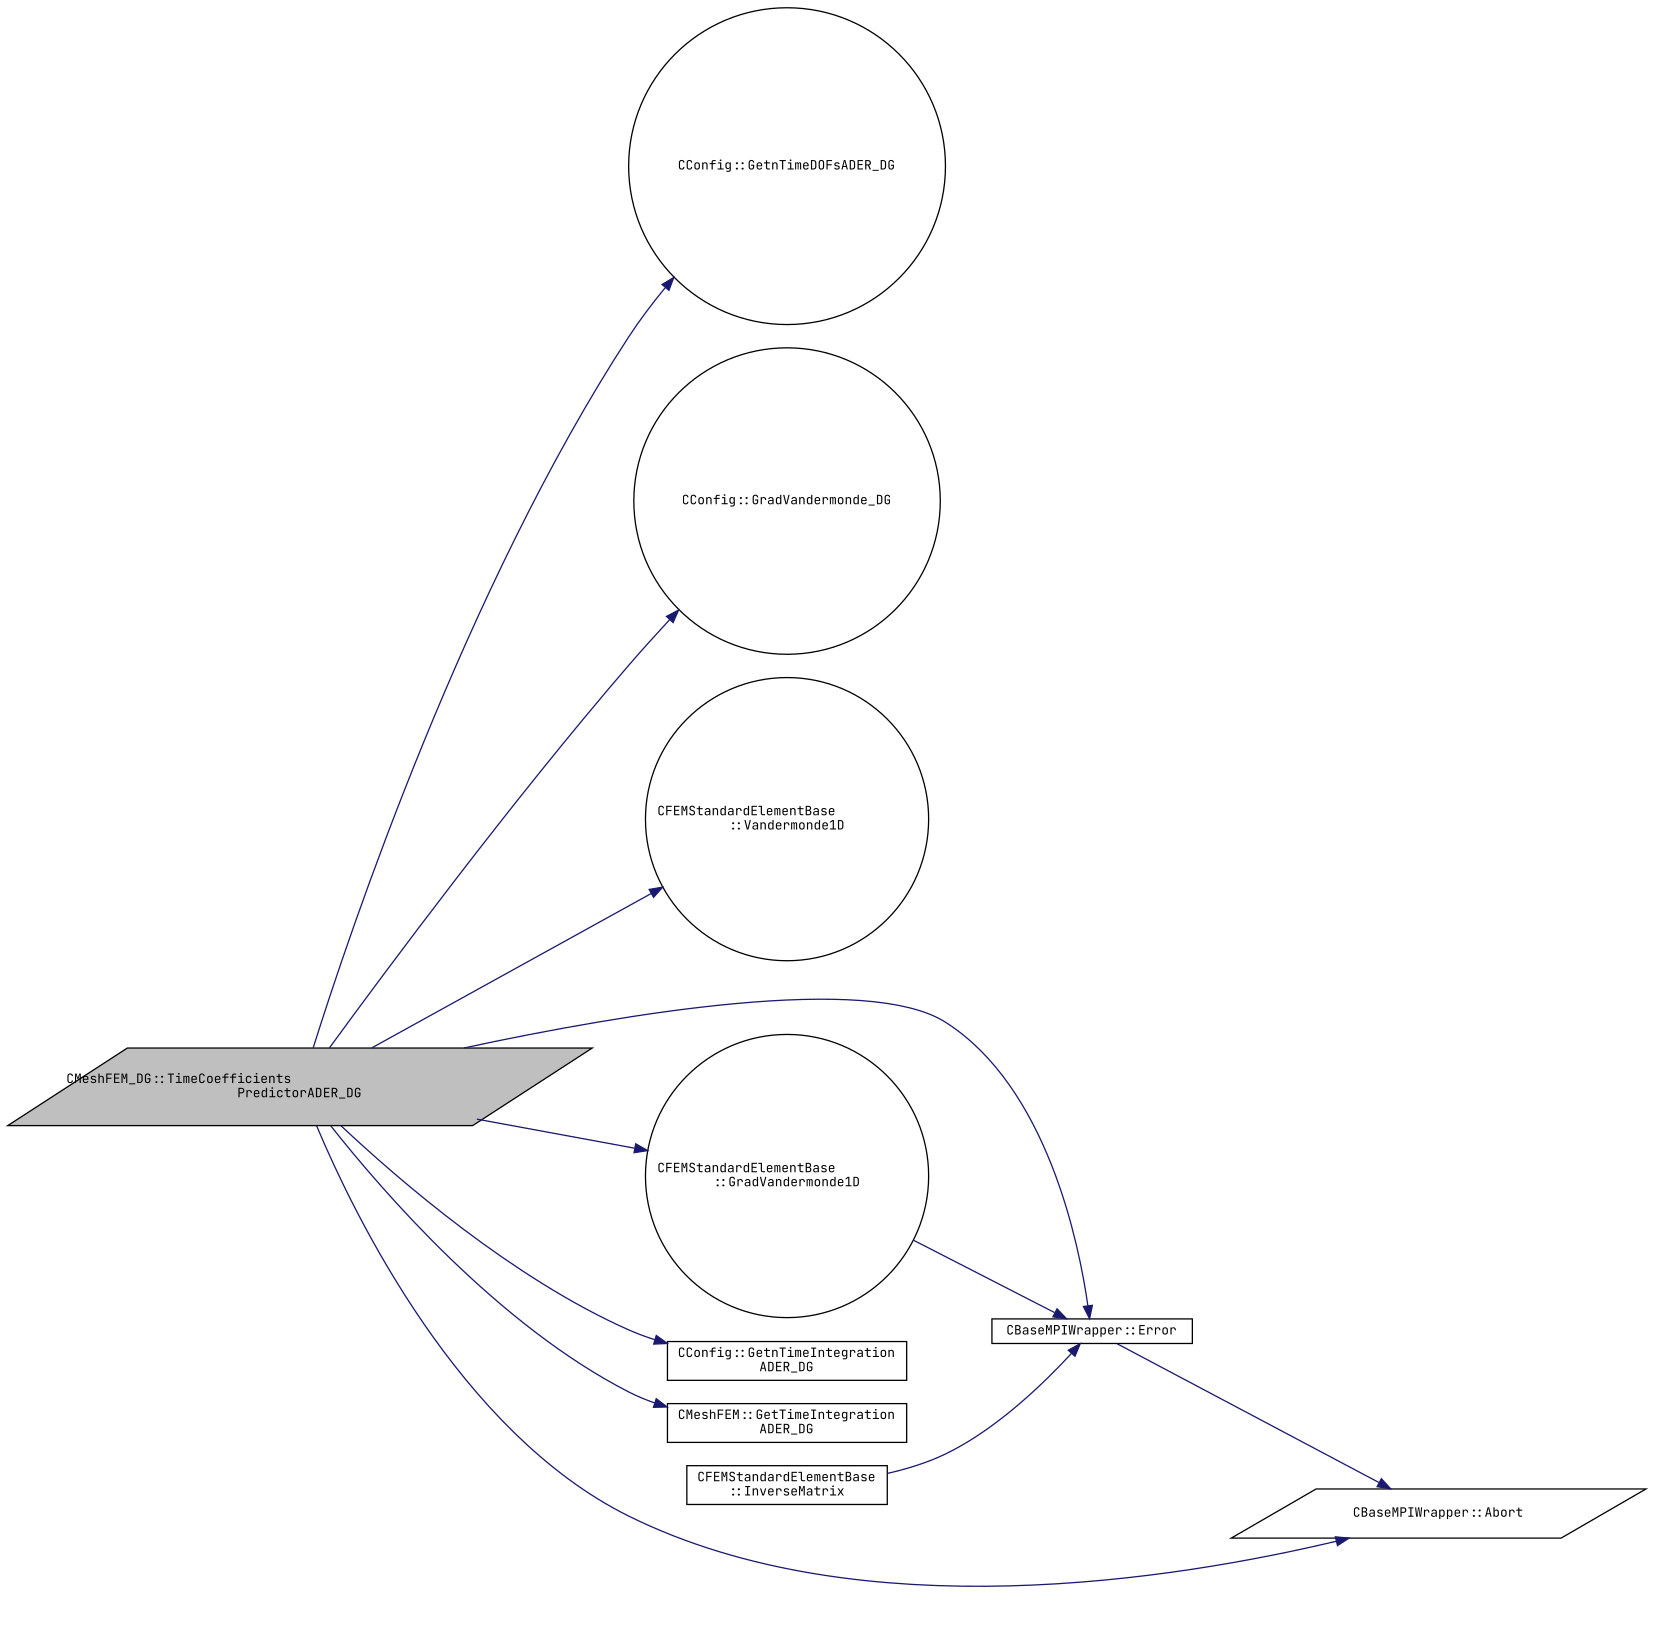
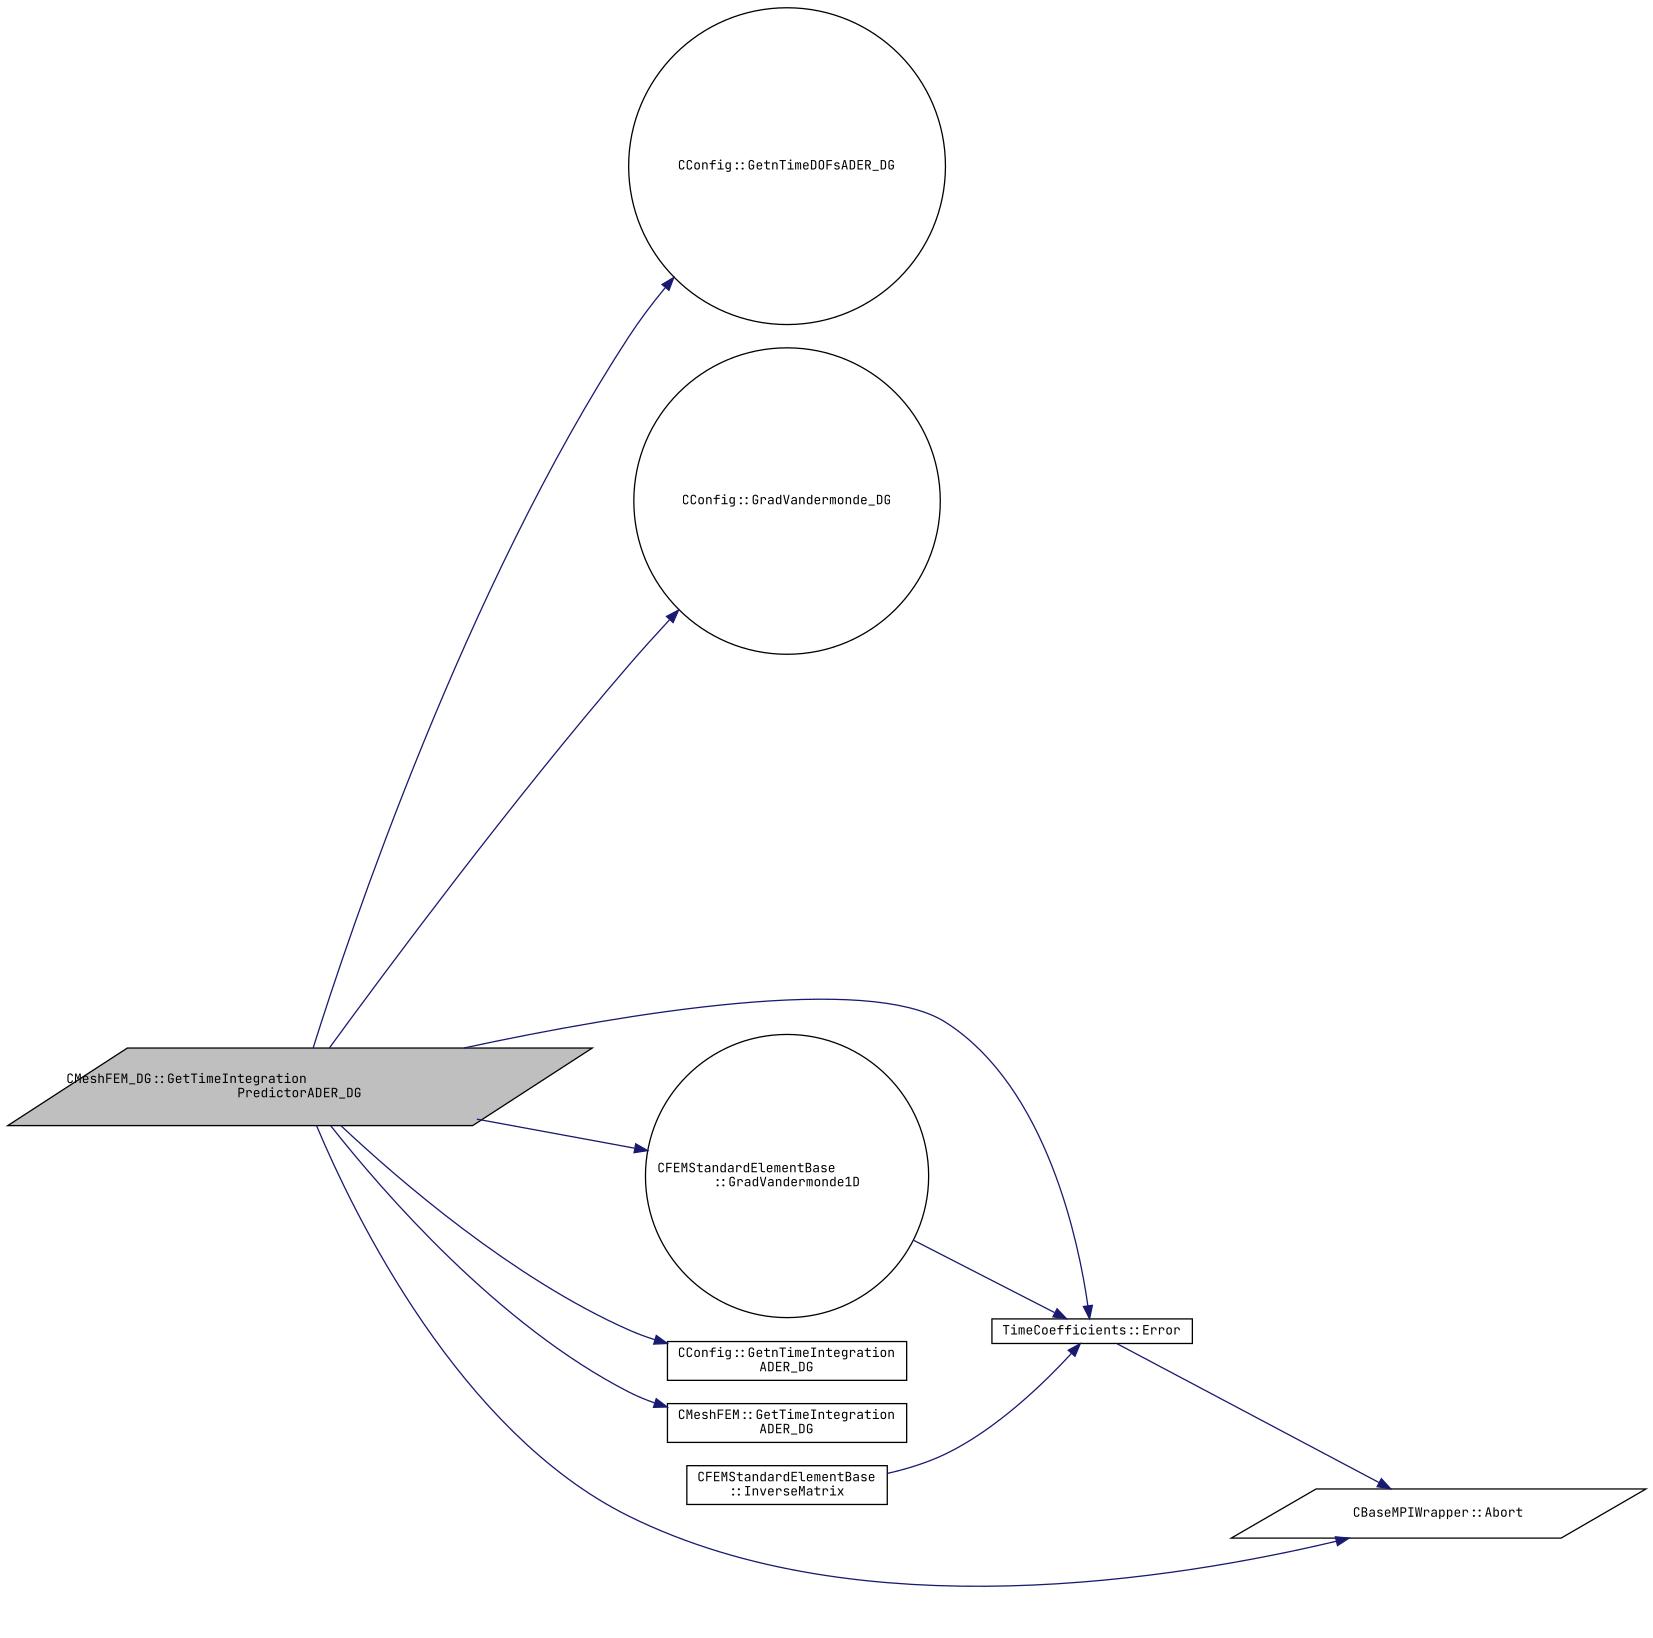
(787, 819) -> none
(300, 1087) -> (300, 1087)
(1092, 1331) -> (1092, 1331)
